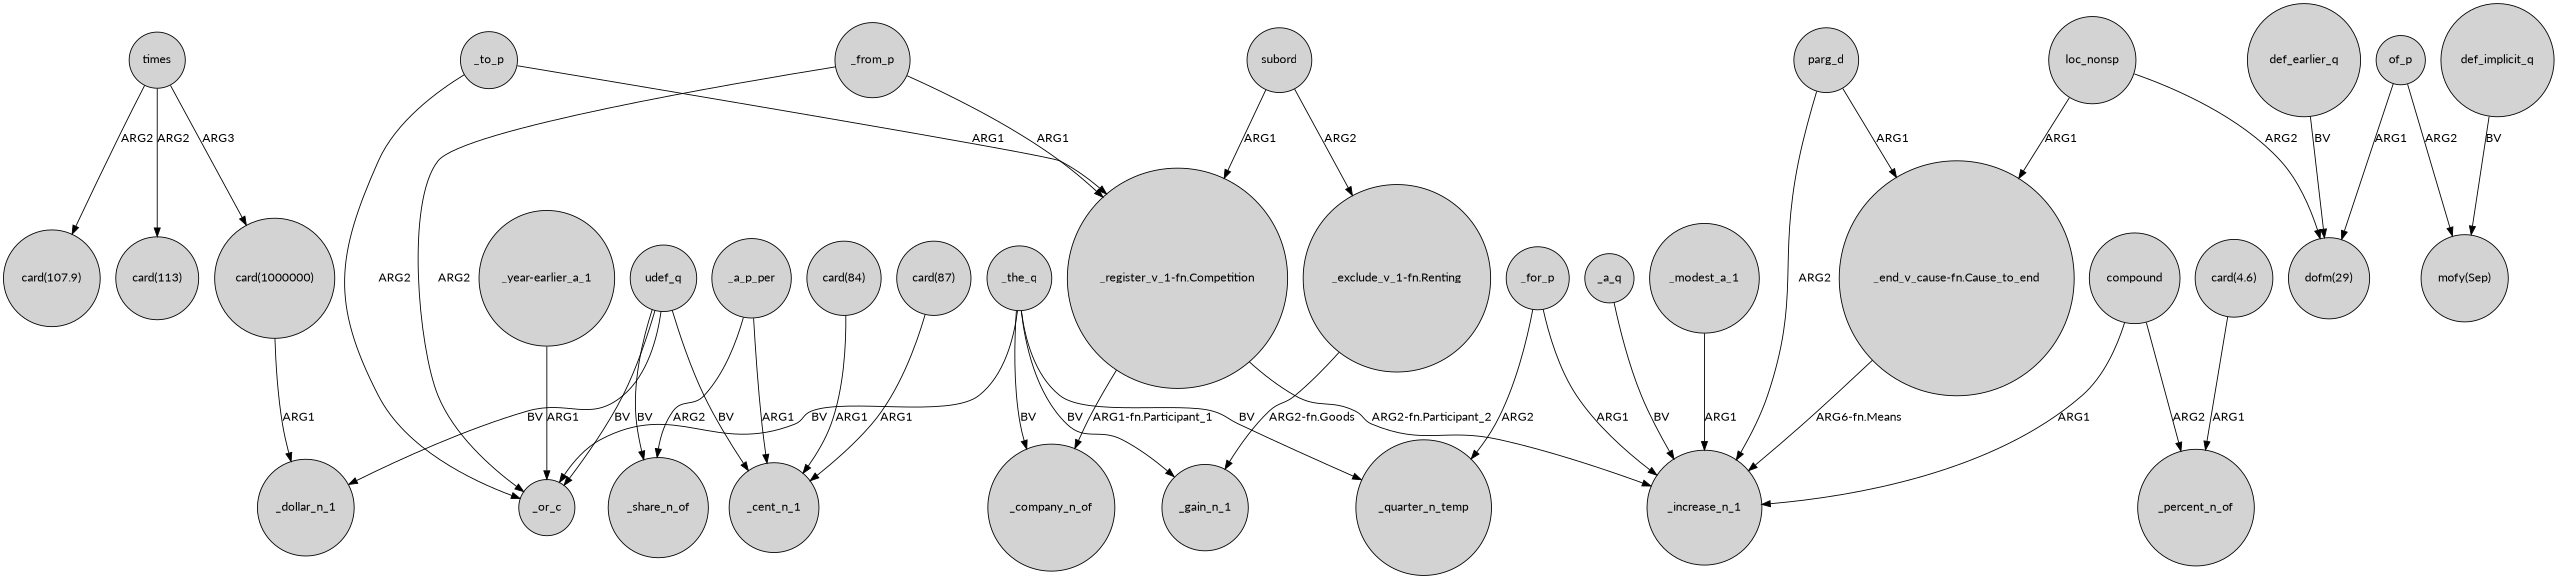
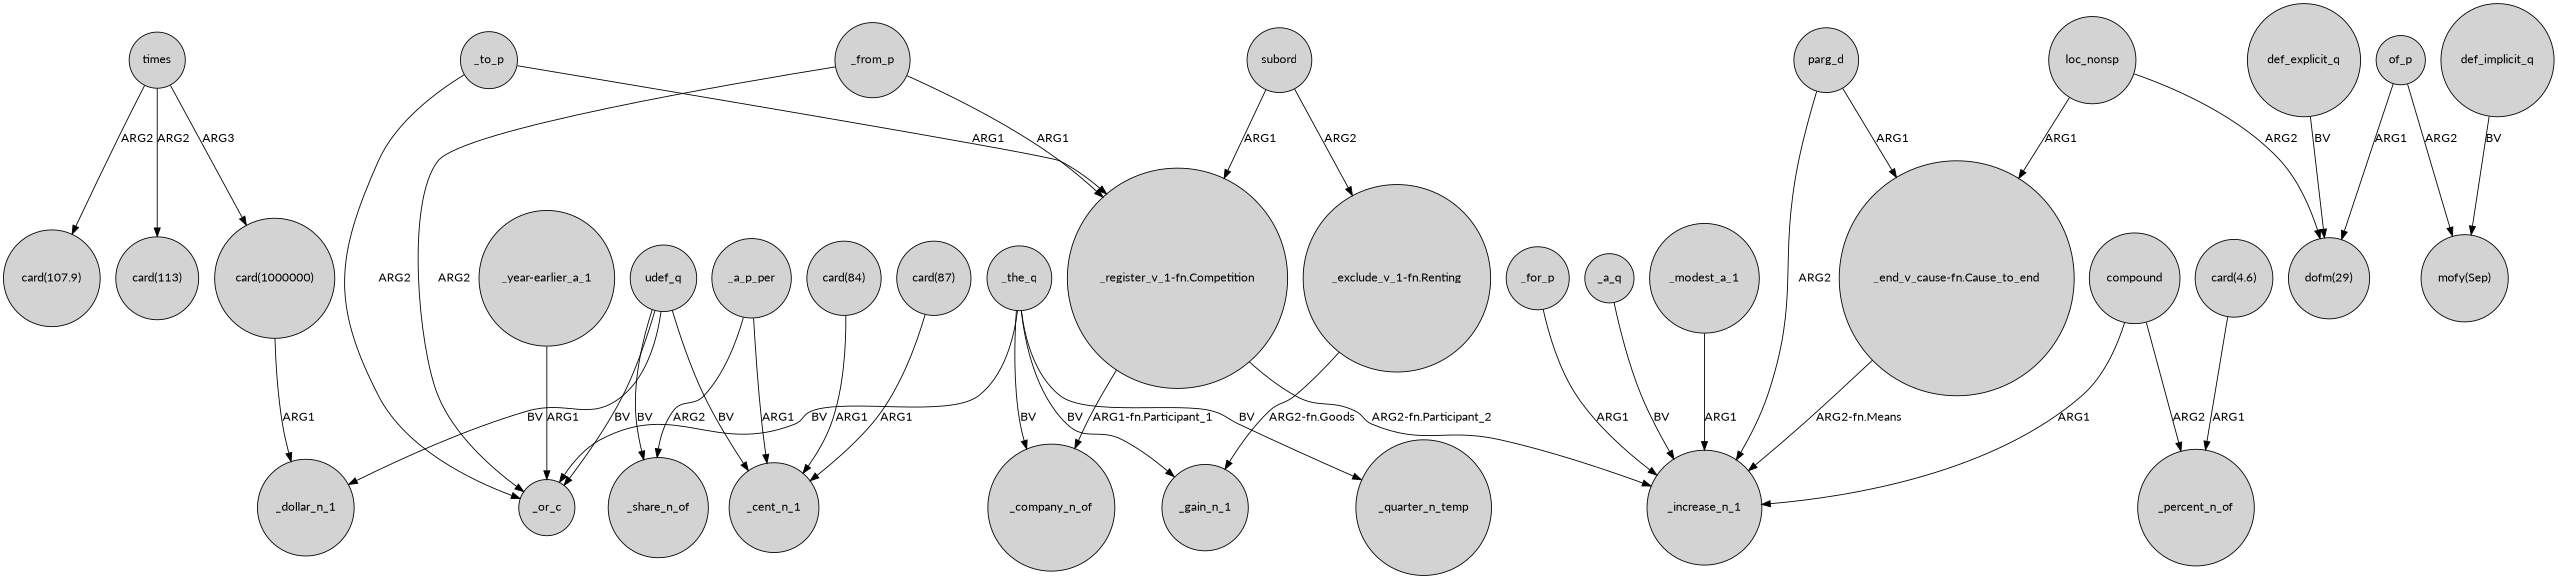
(2304, 60) -> (2304, 60)
(1513, 384) -> none
(1859, 418) -> (1859, 418)
